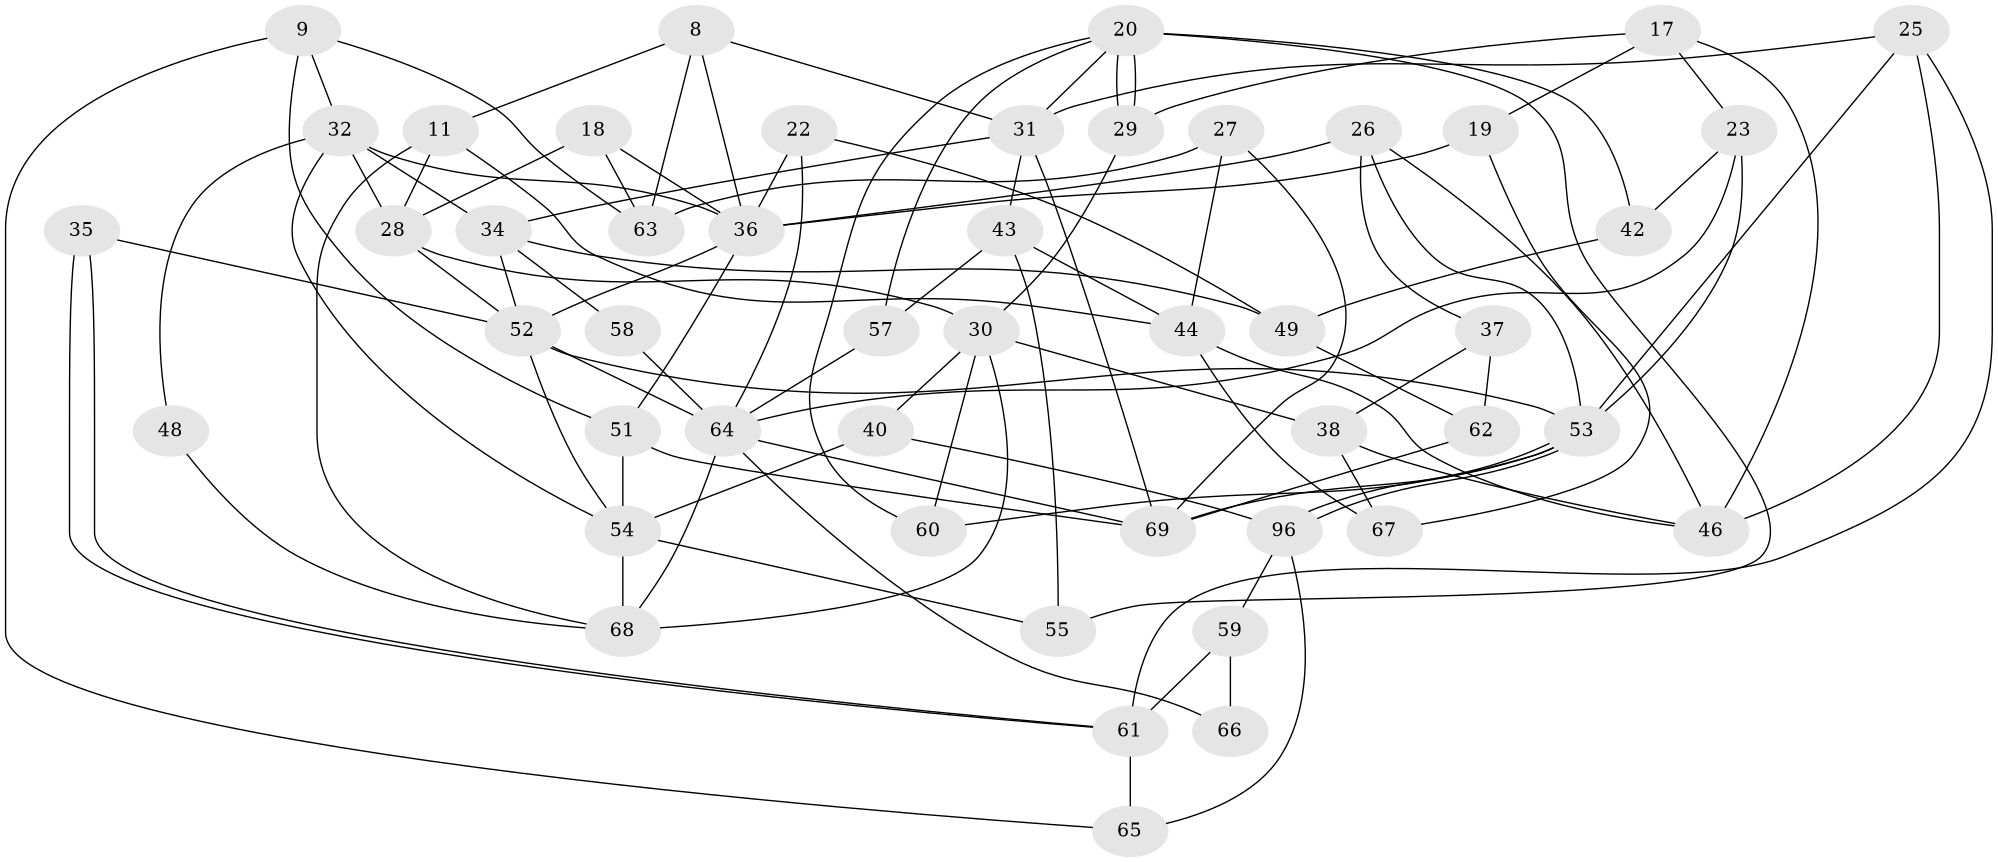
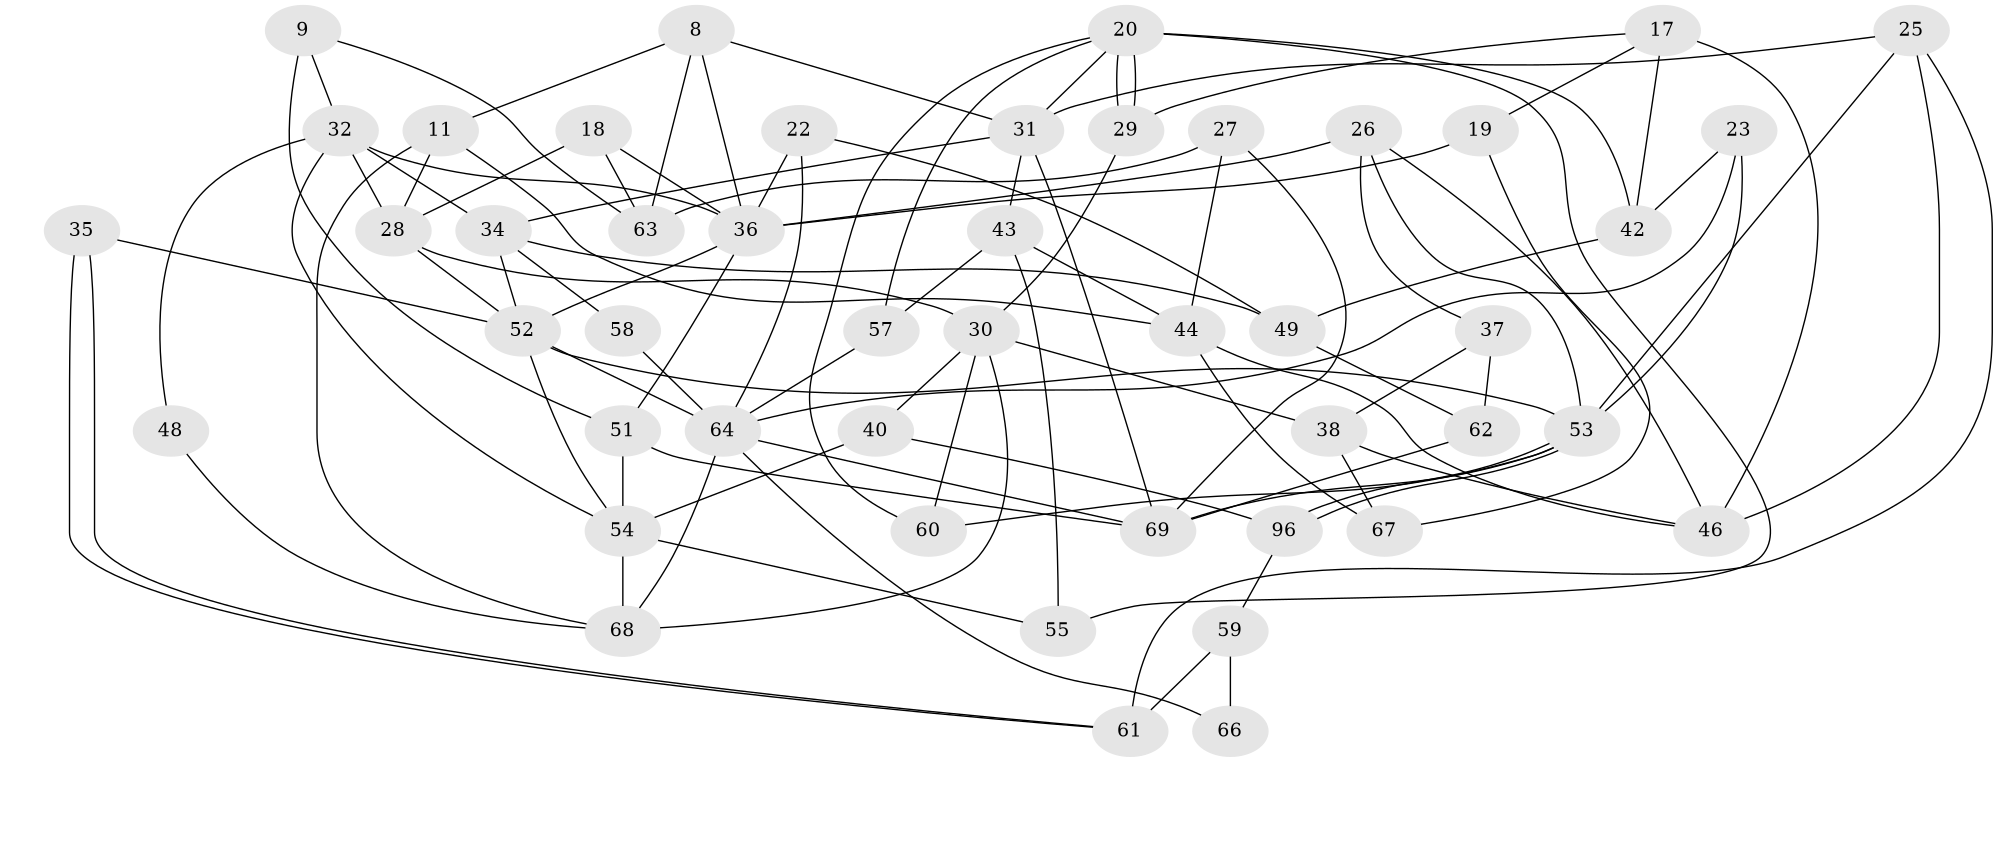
(1701, 81) -> (1648, 131)
(1130, 831) -> none
